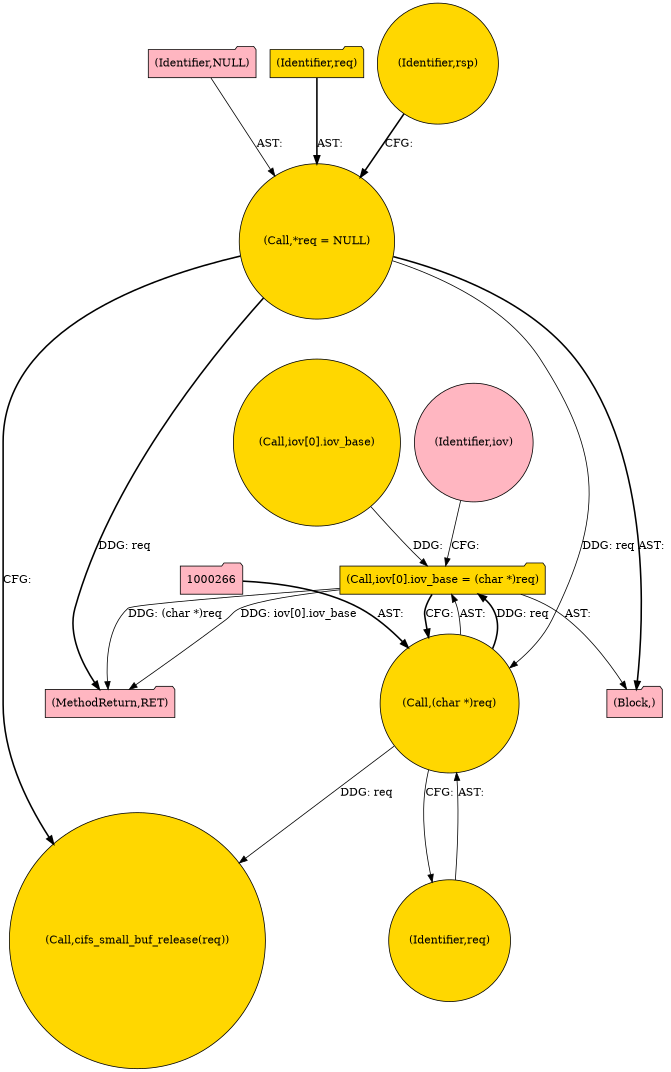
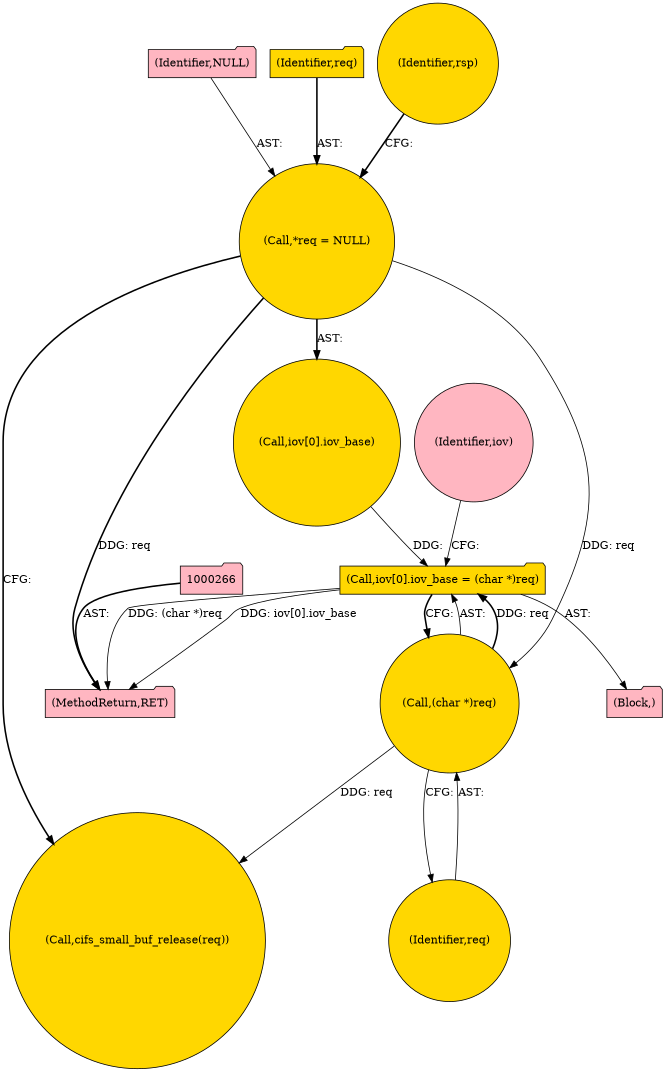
(606, 412) -> (317, 335)
(333, 597) -> (92, 602)
